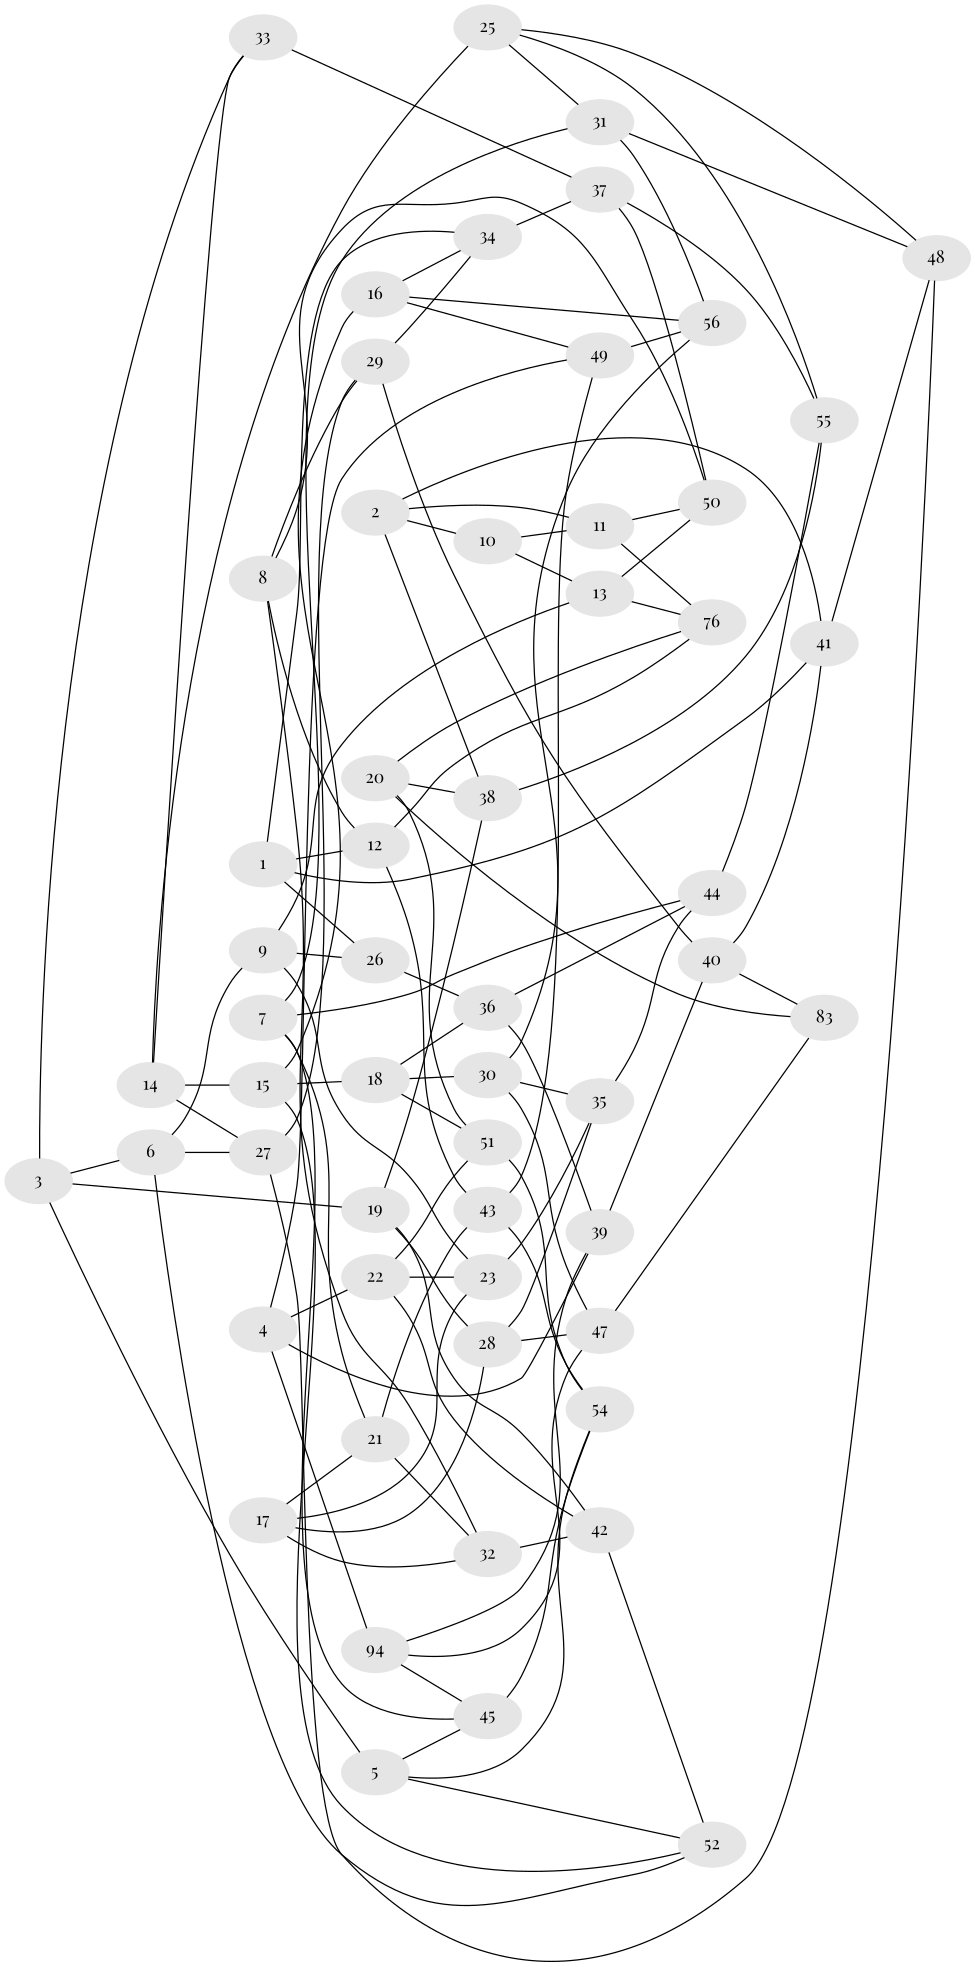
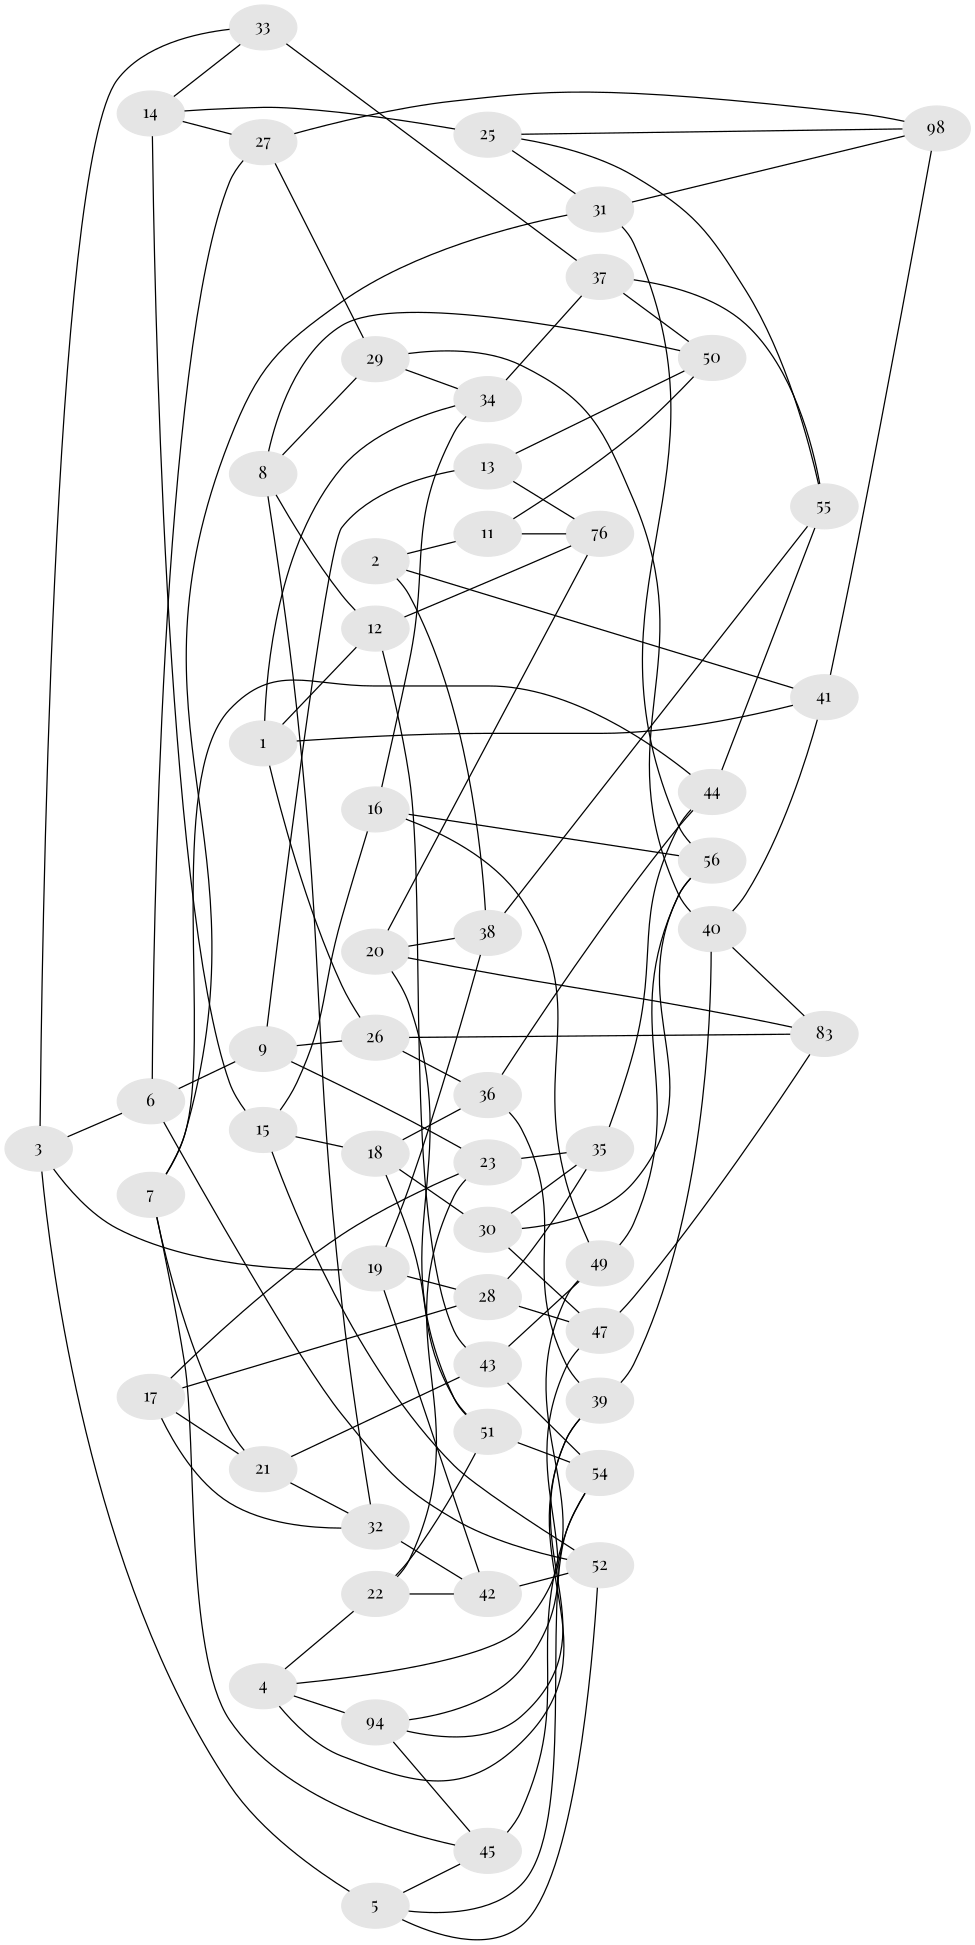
(937, 258) -> (937, 128)
(488, 541) -> none
none -> (600, 1036)
